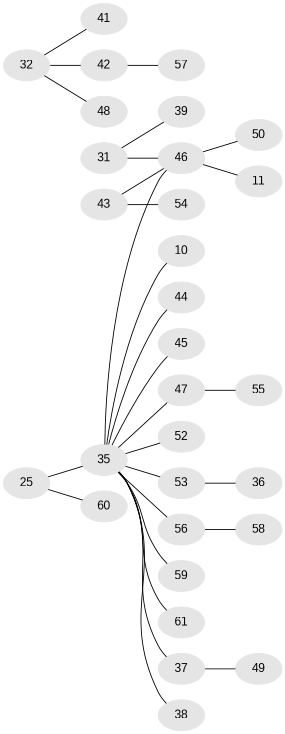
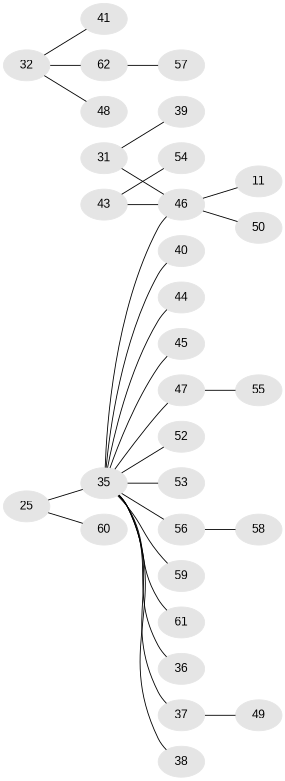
(104, 65) -> (104, 65)
(181, 251) -> (181, 251)
(220, 483) -> (143, 576)
